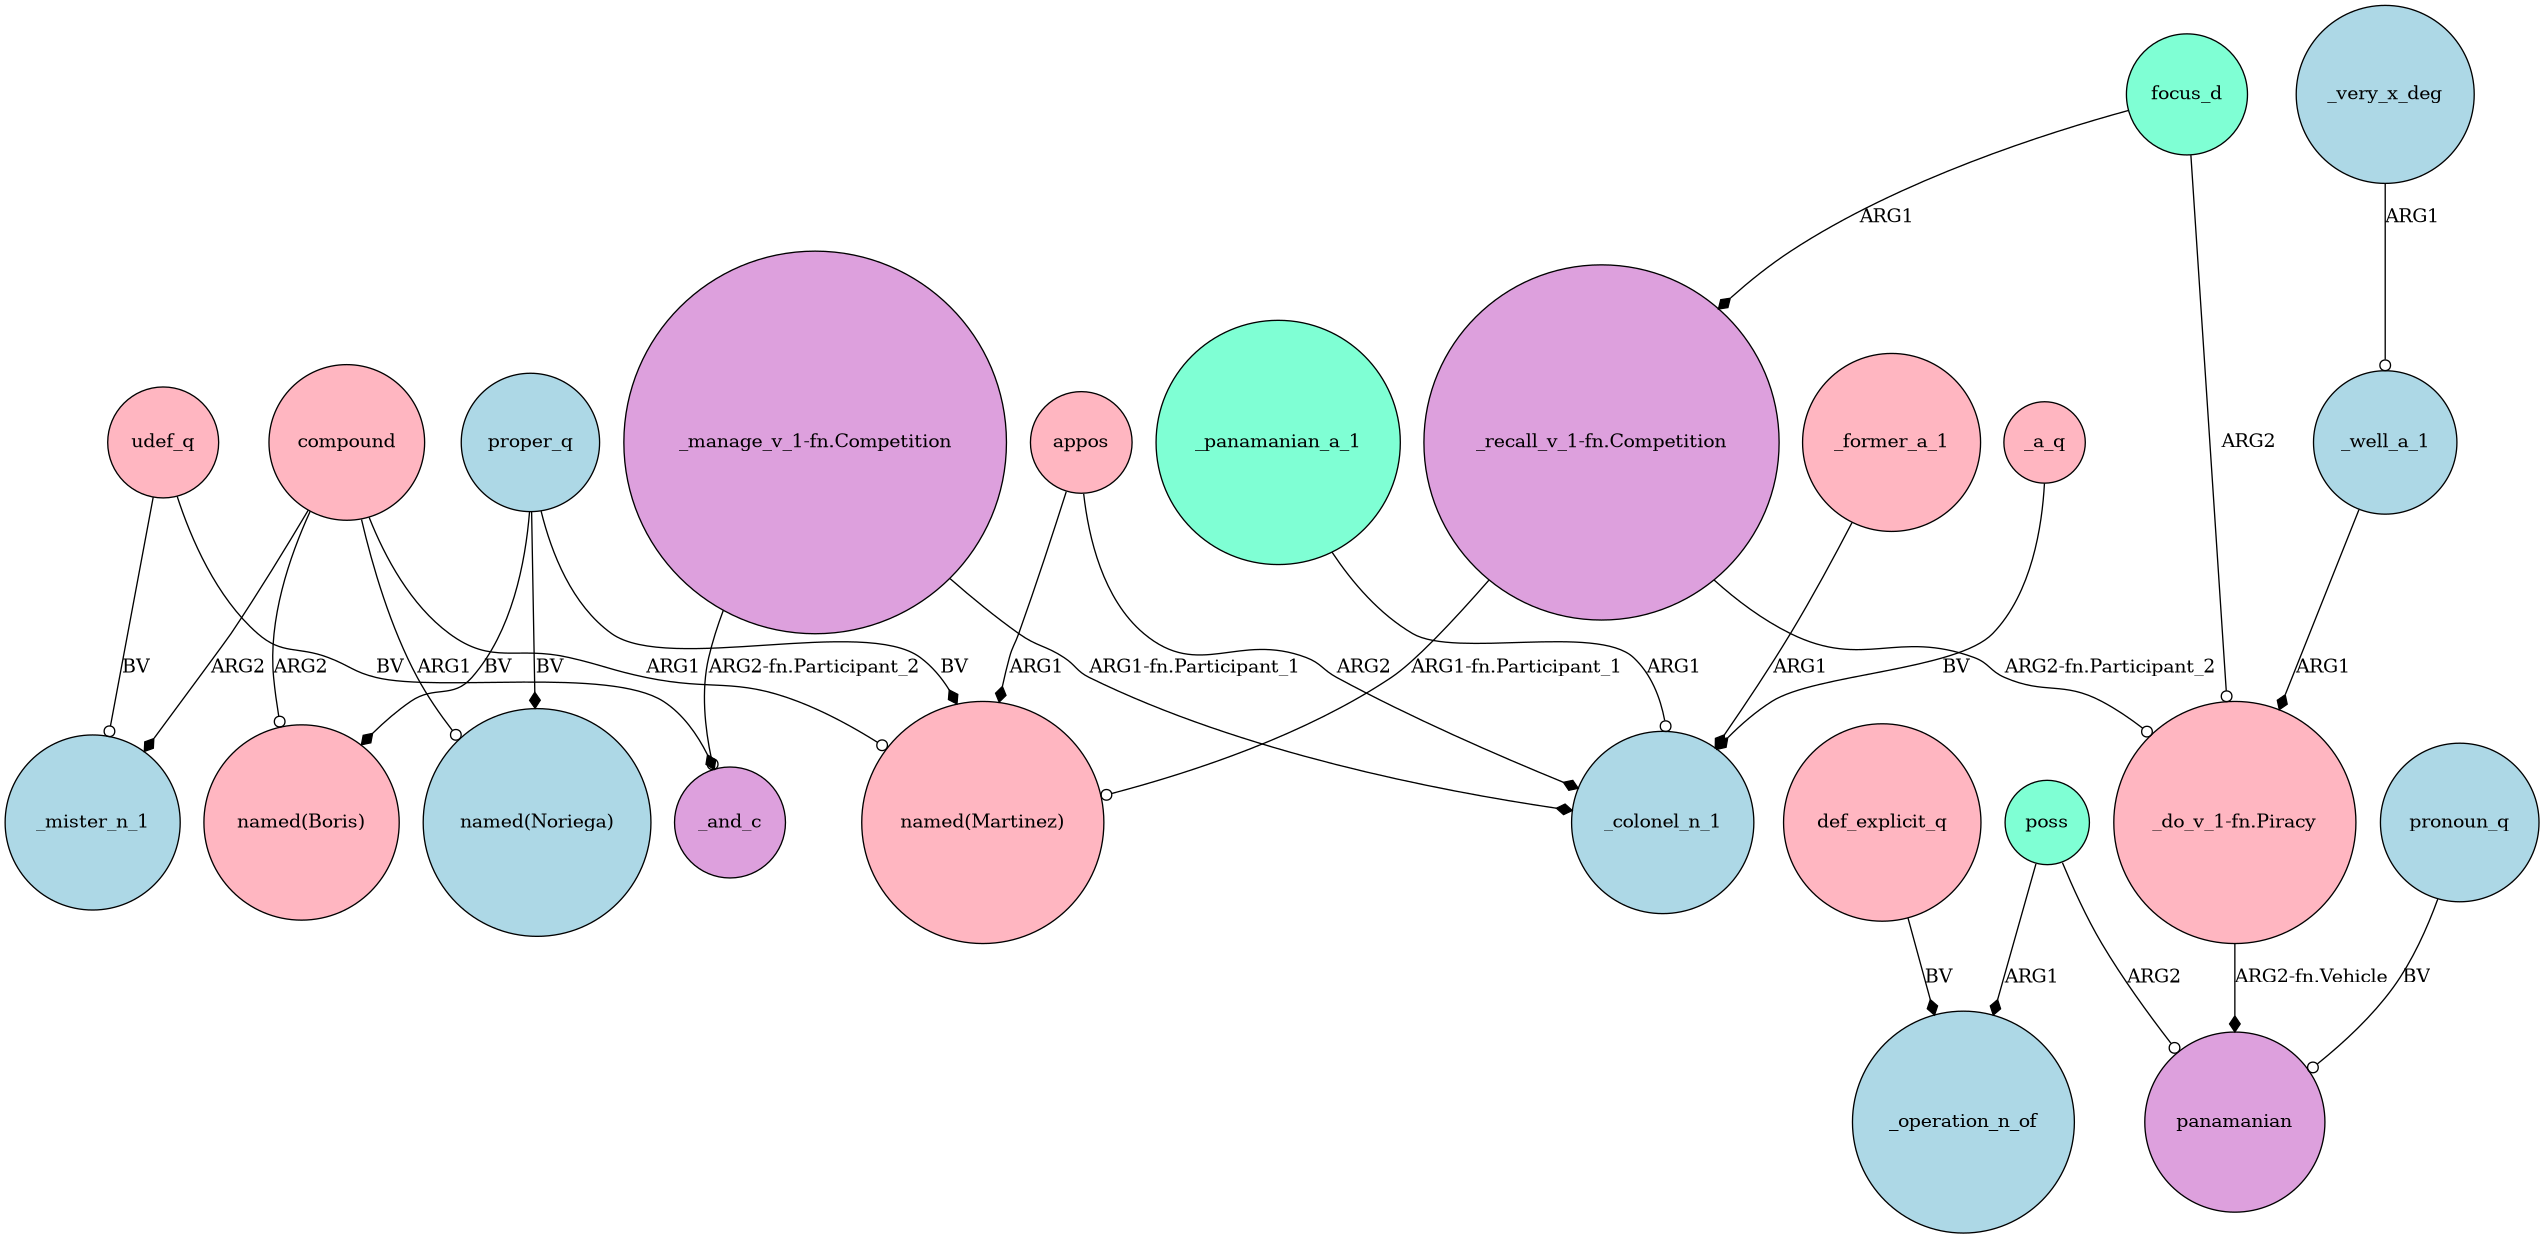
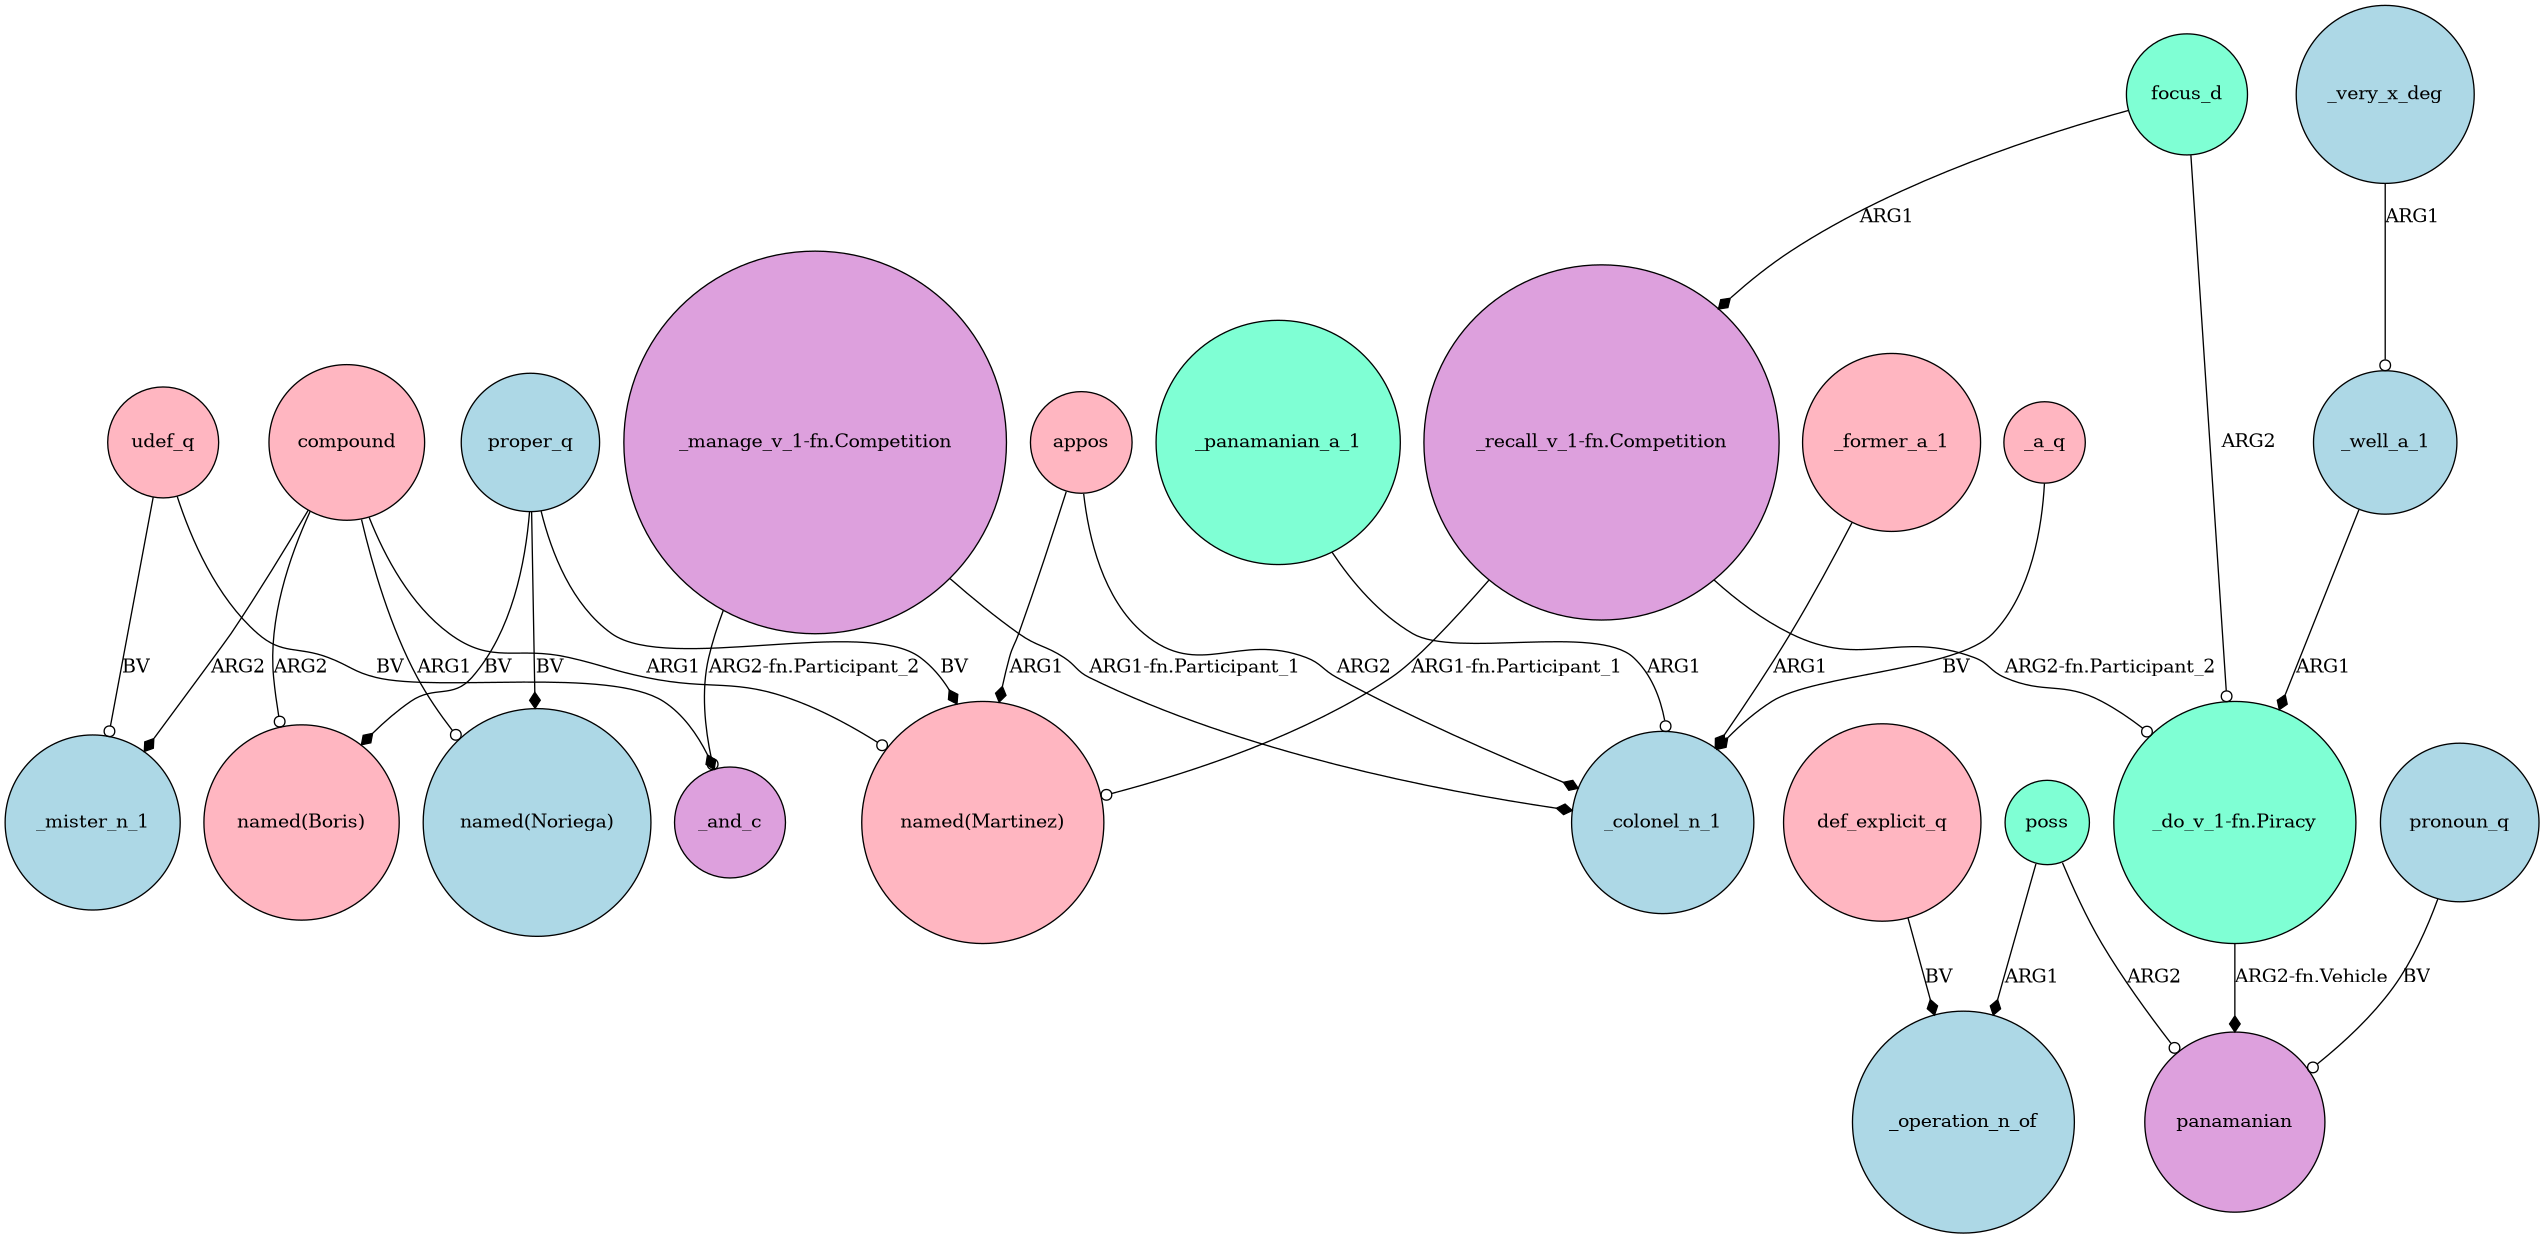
(2235, 822) -> (2235, 822)
